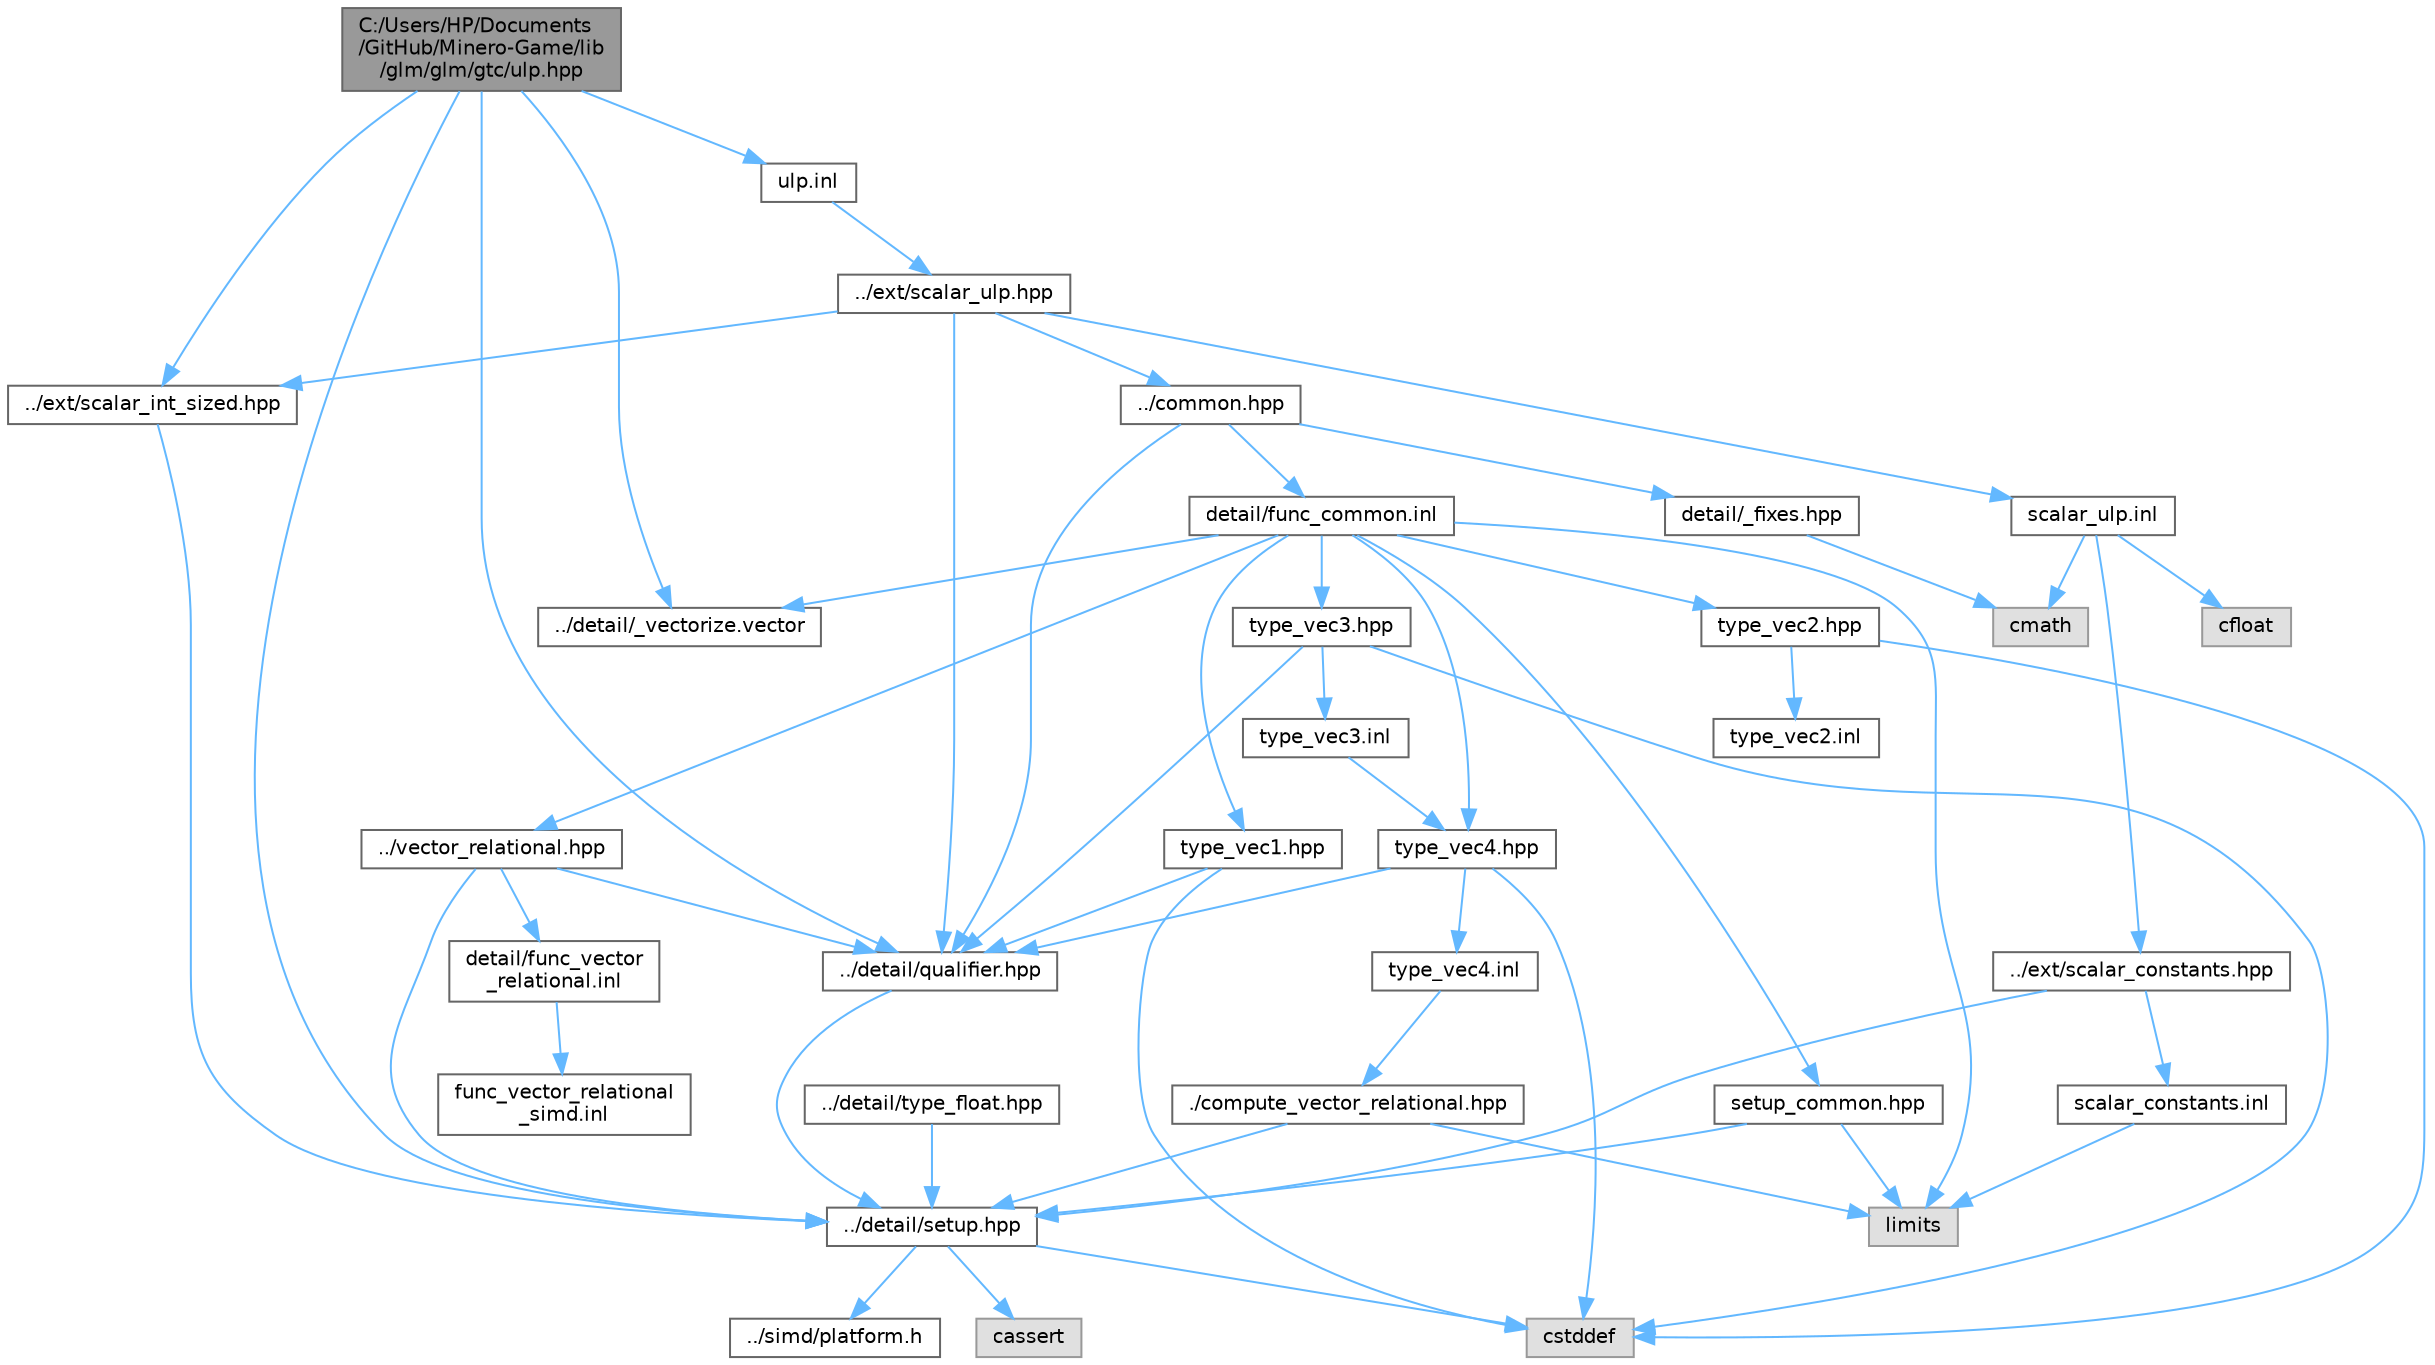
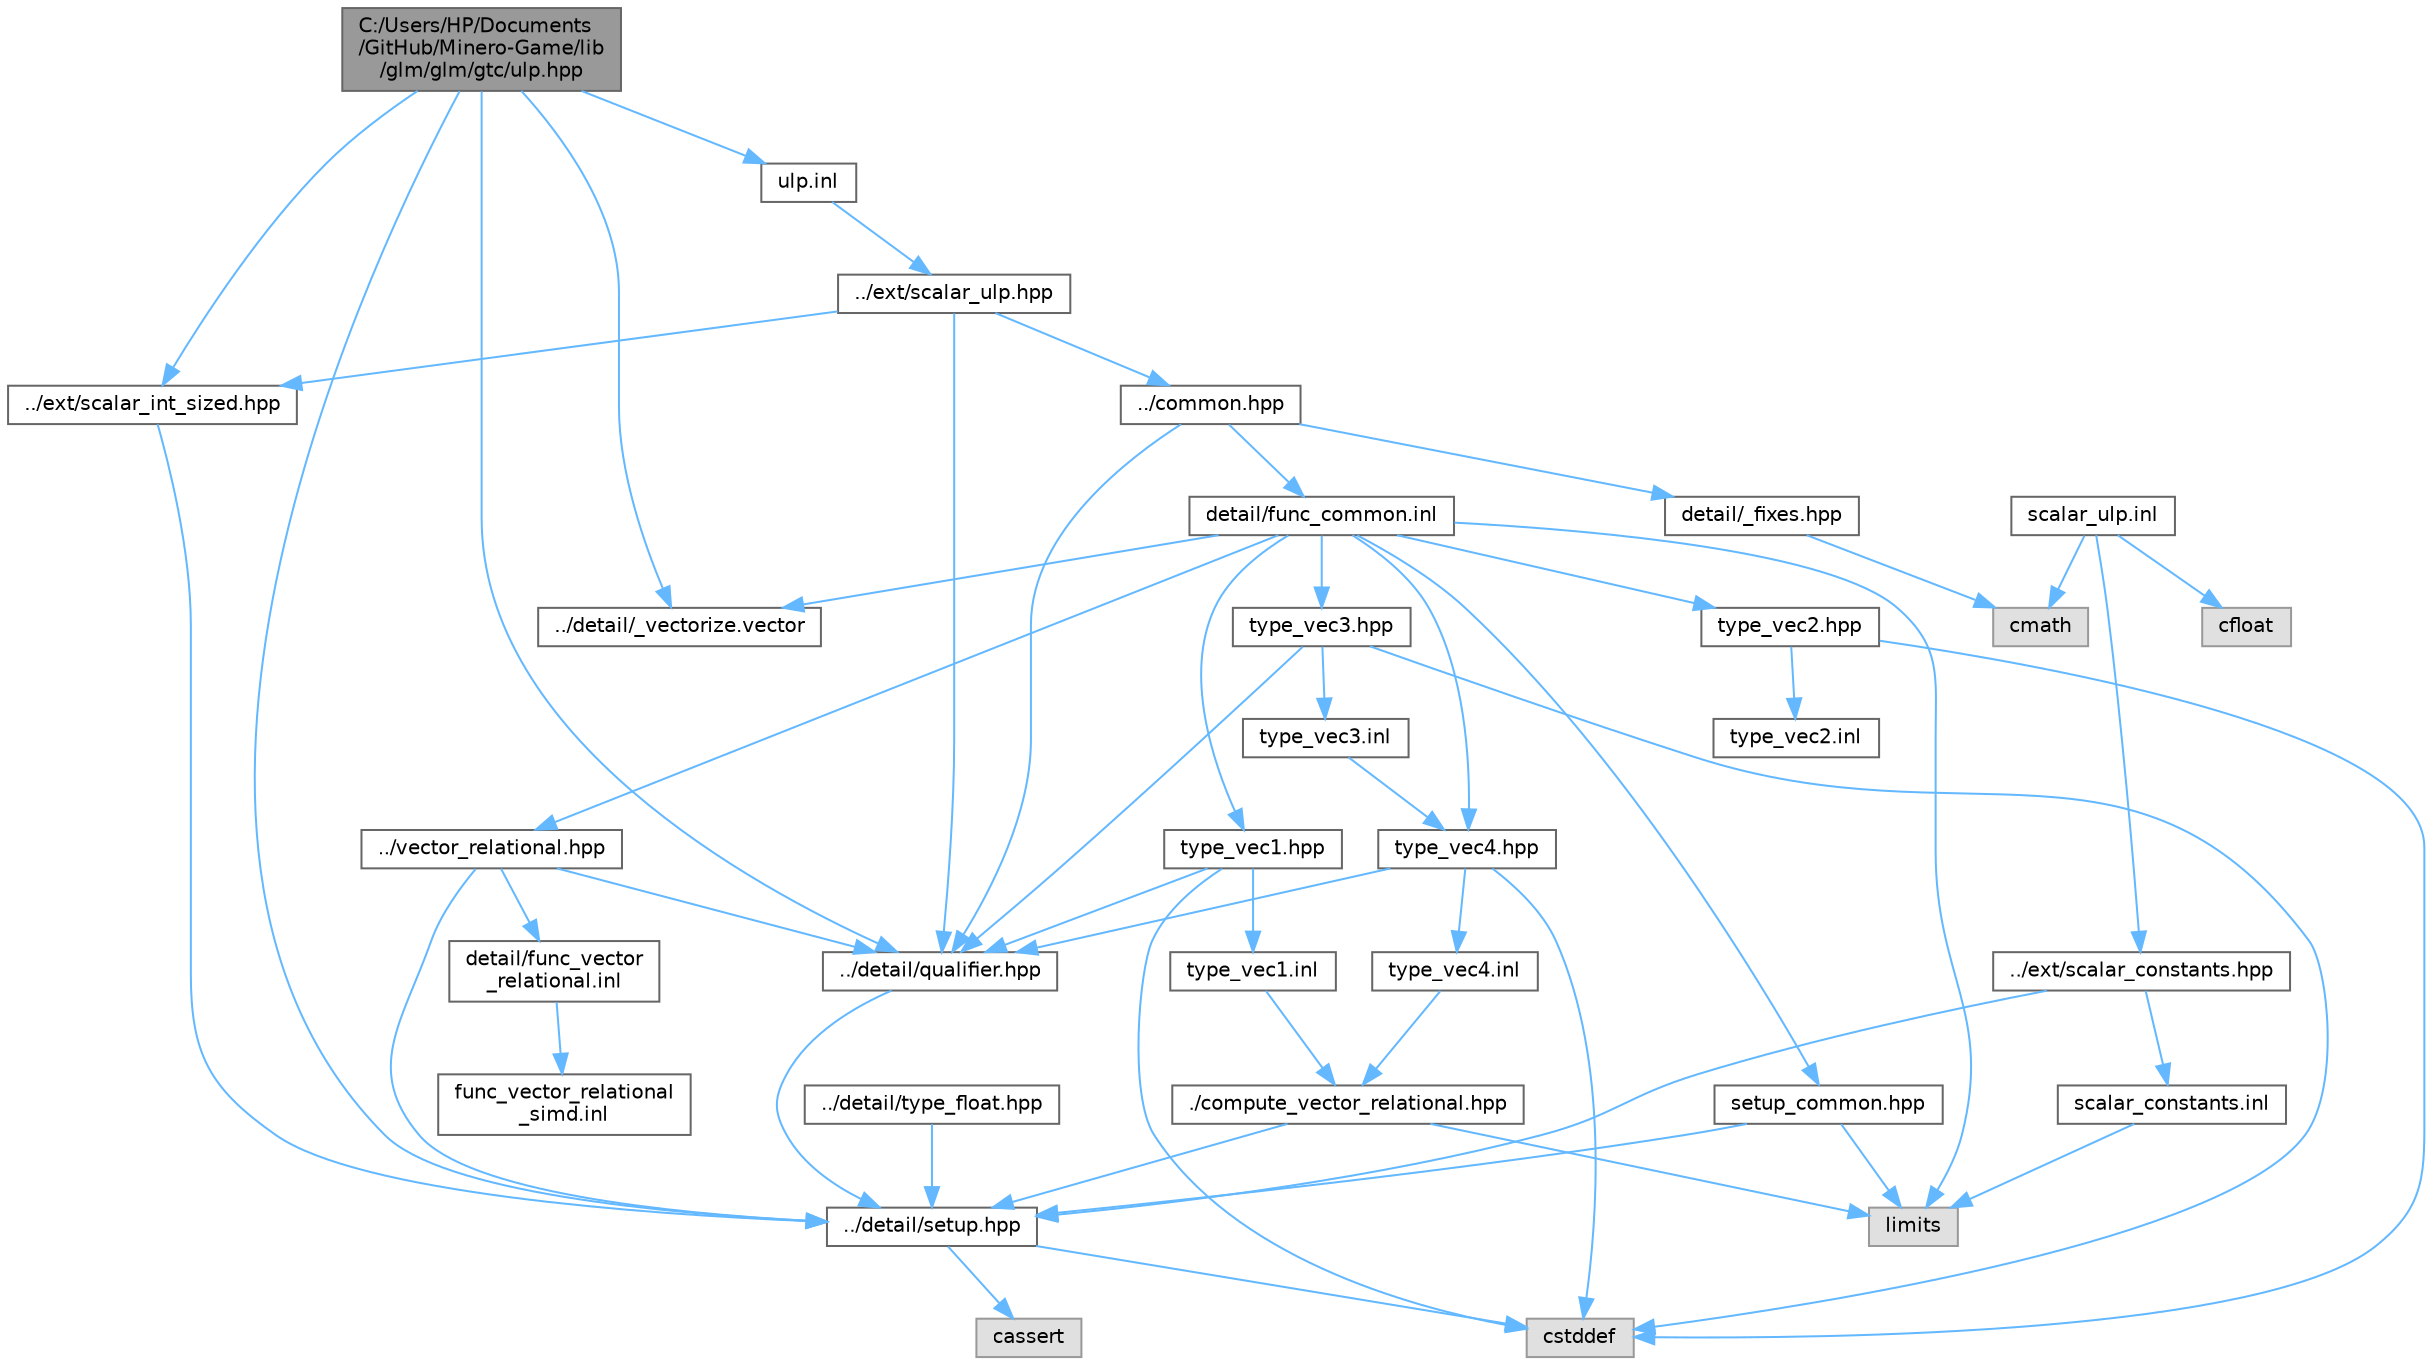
(1518, 404) -> none
none -> (1253, 971)
(835, 1338) -> none
